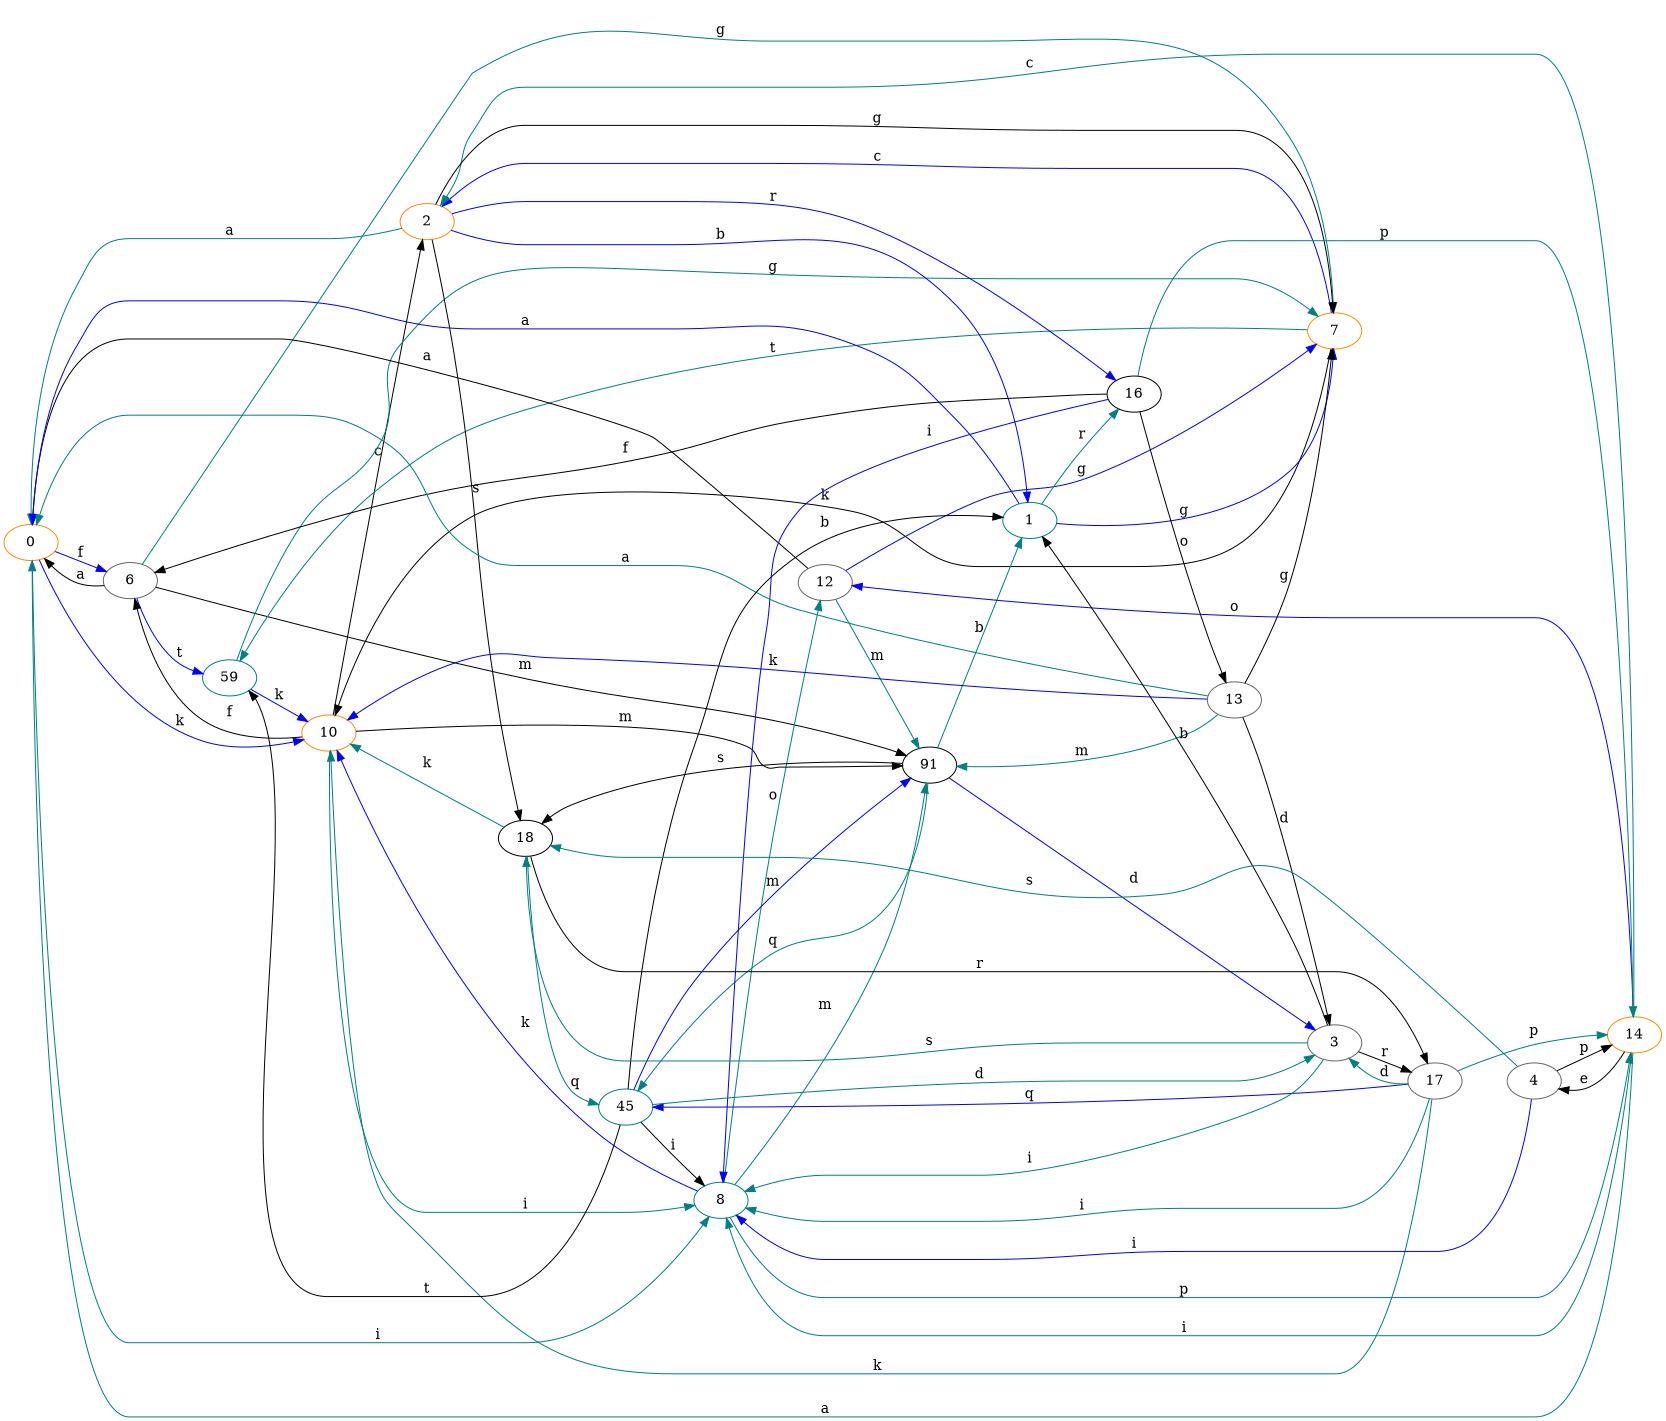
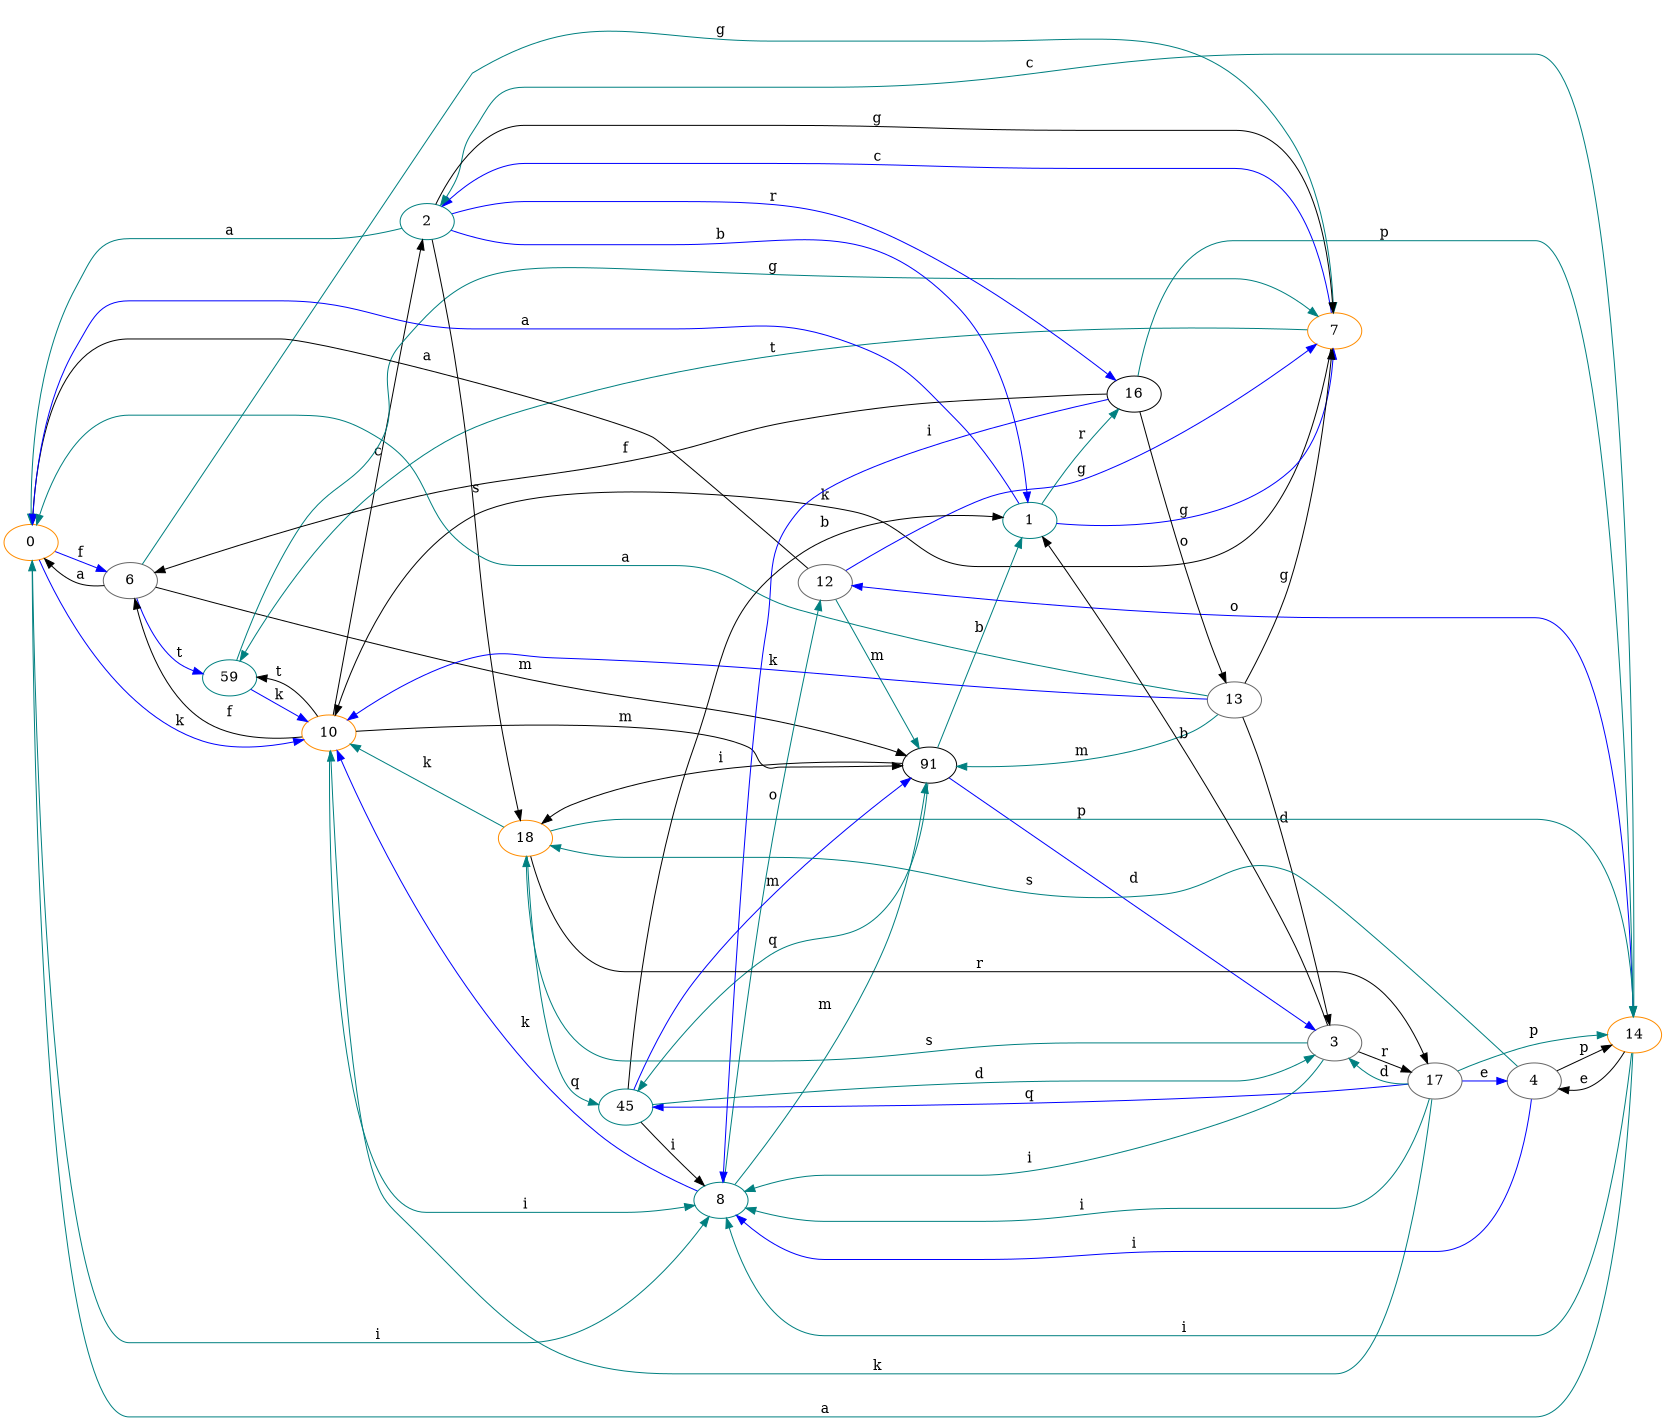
(427, 222) -> (427, 222)
(721, 759) -> (721, 759)
(525, 838) -> (525, 838)
none -> (1479, 1081)
(268, 1203) -> (296, 692)
(1246, 1298) -> (1158, 819)
